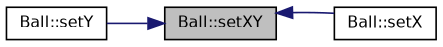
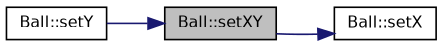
(313, 13) -> (297, 34)
